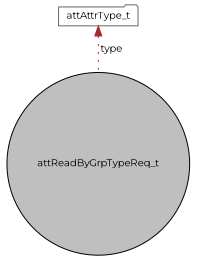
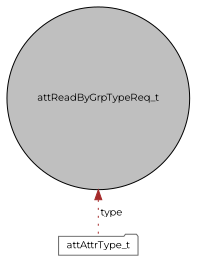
(98, 54) -> (98, 218)
